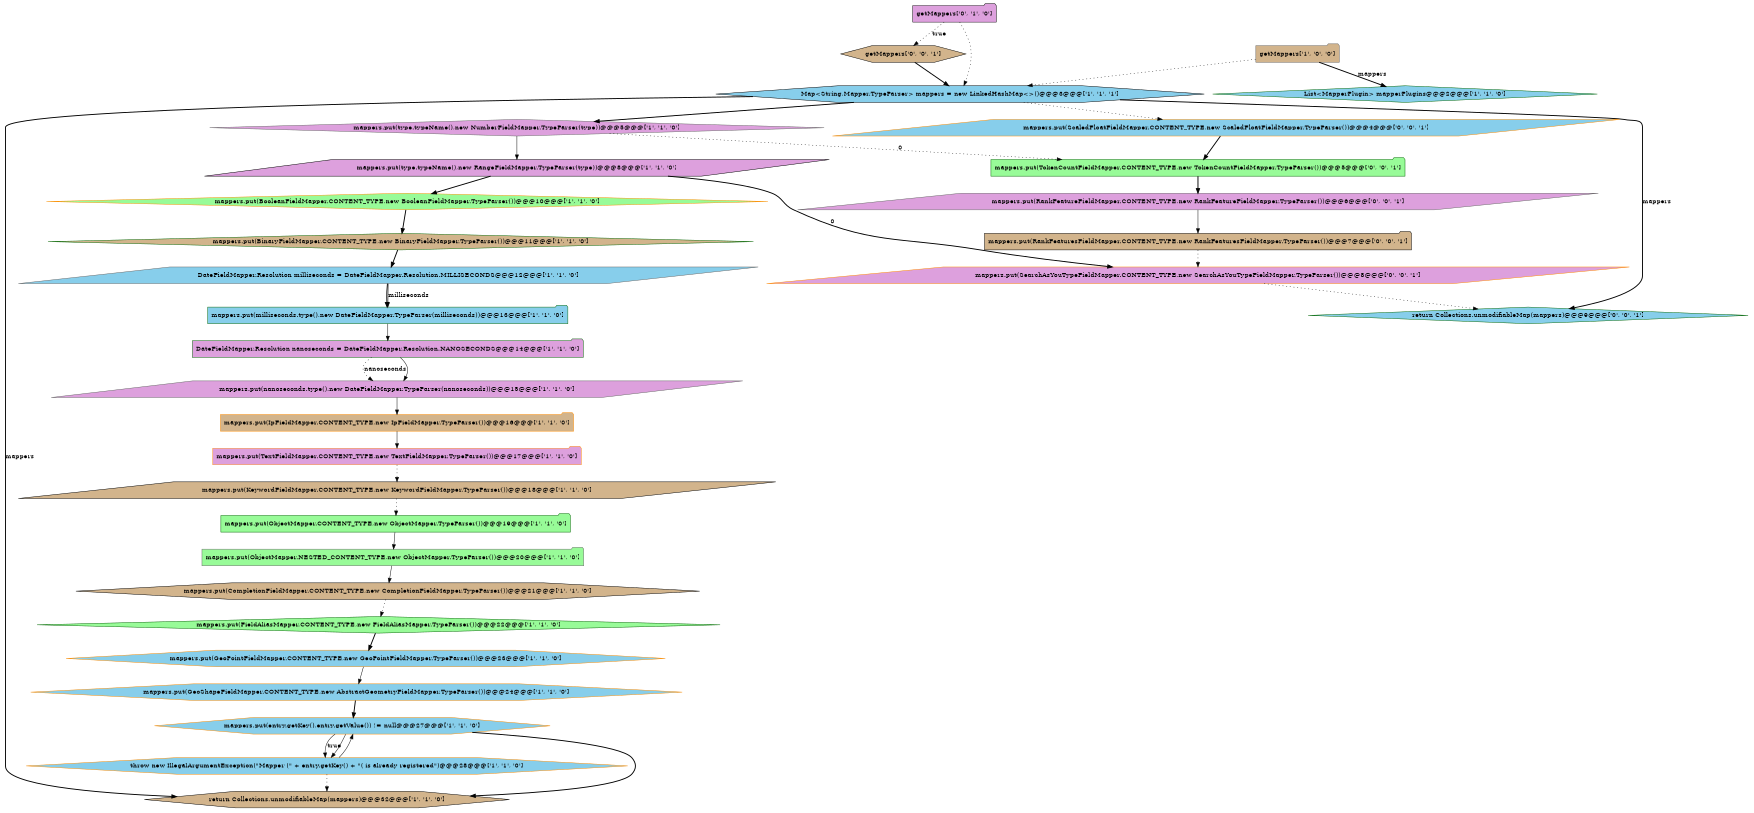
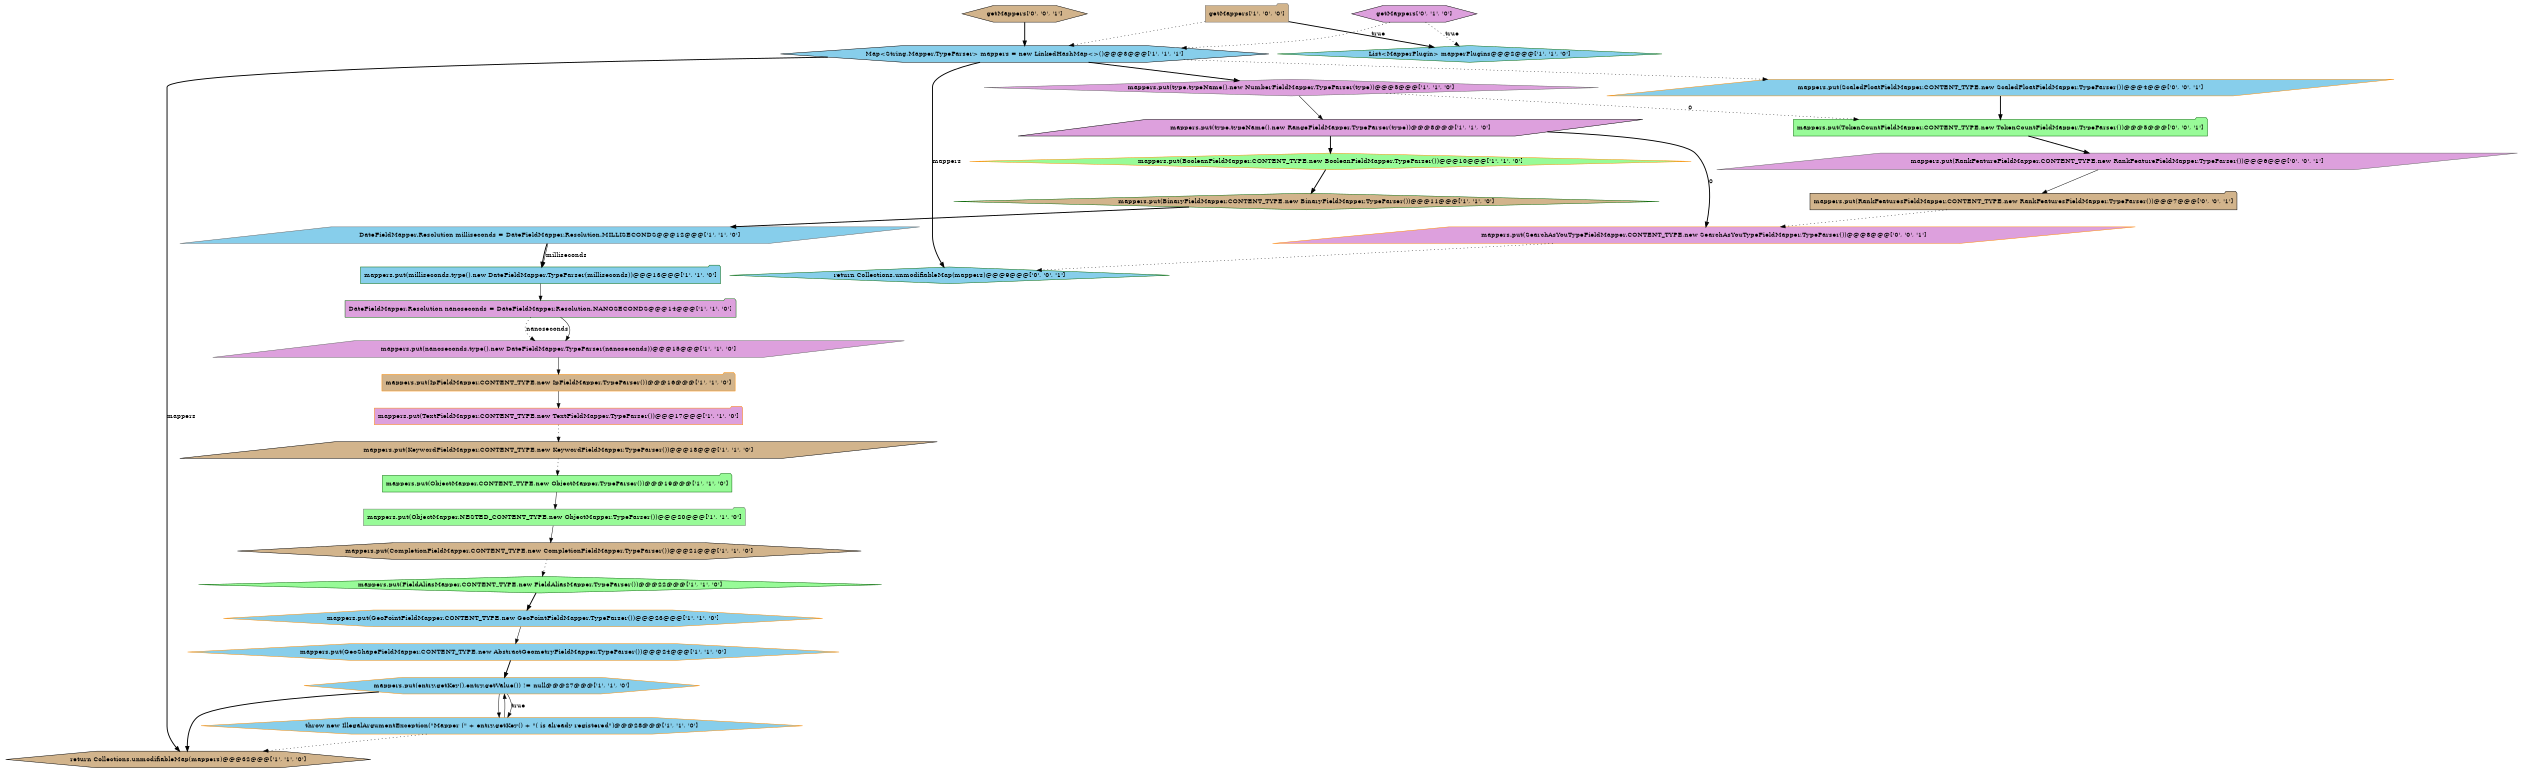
(954, 14) -> (1414, 14)
(931, 32) -> (1440, 33)
(1372, 74) -> (1379, 34)
